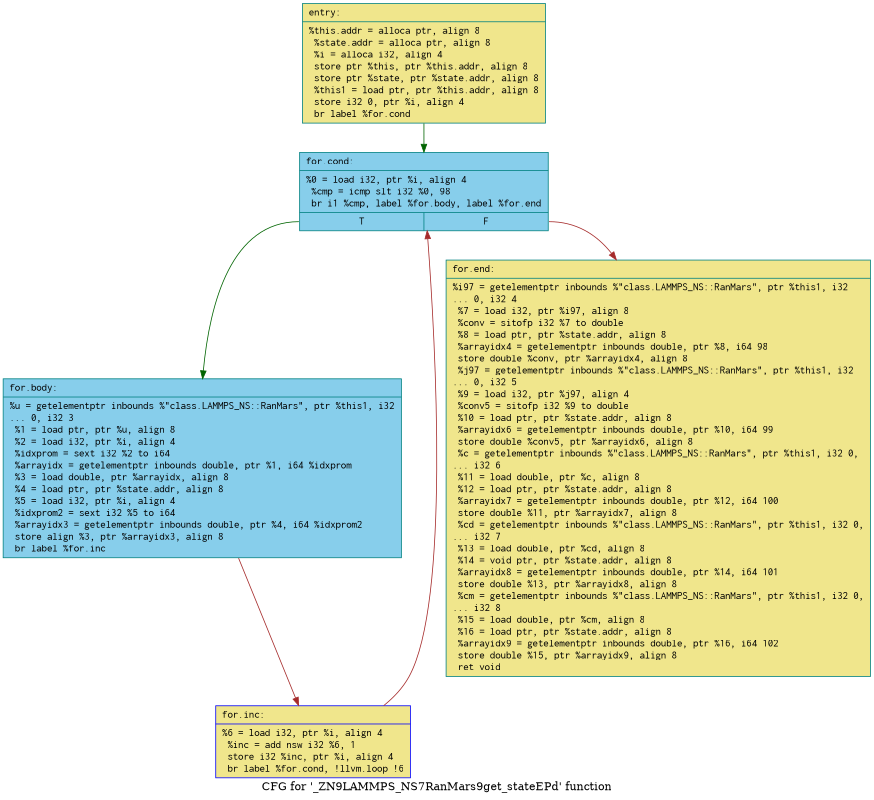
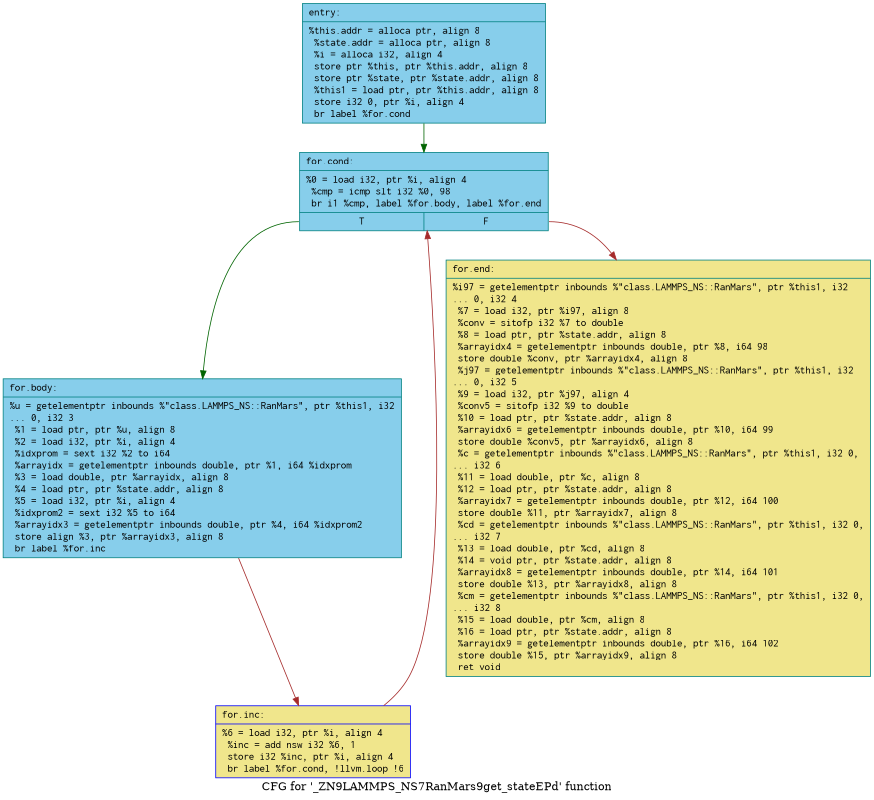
(424, 63) -> (424, 63)
